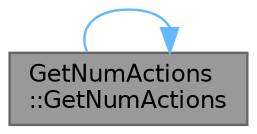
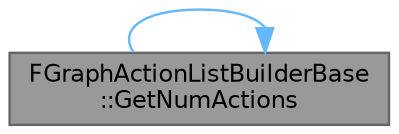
(128, 89) -> (199, 89)
